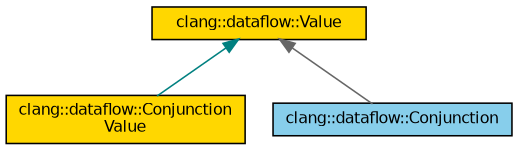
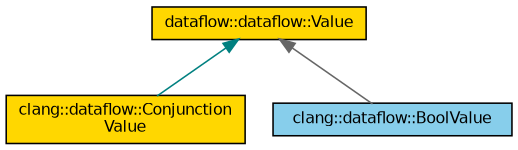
(259, 23) -> (259, 23)
(393, 119) -> (393, 119)
